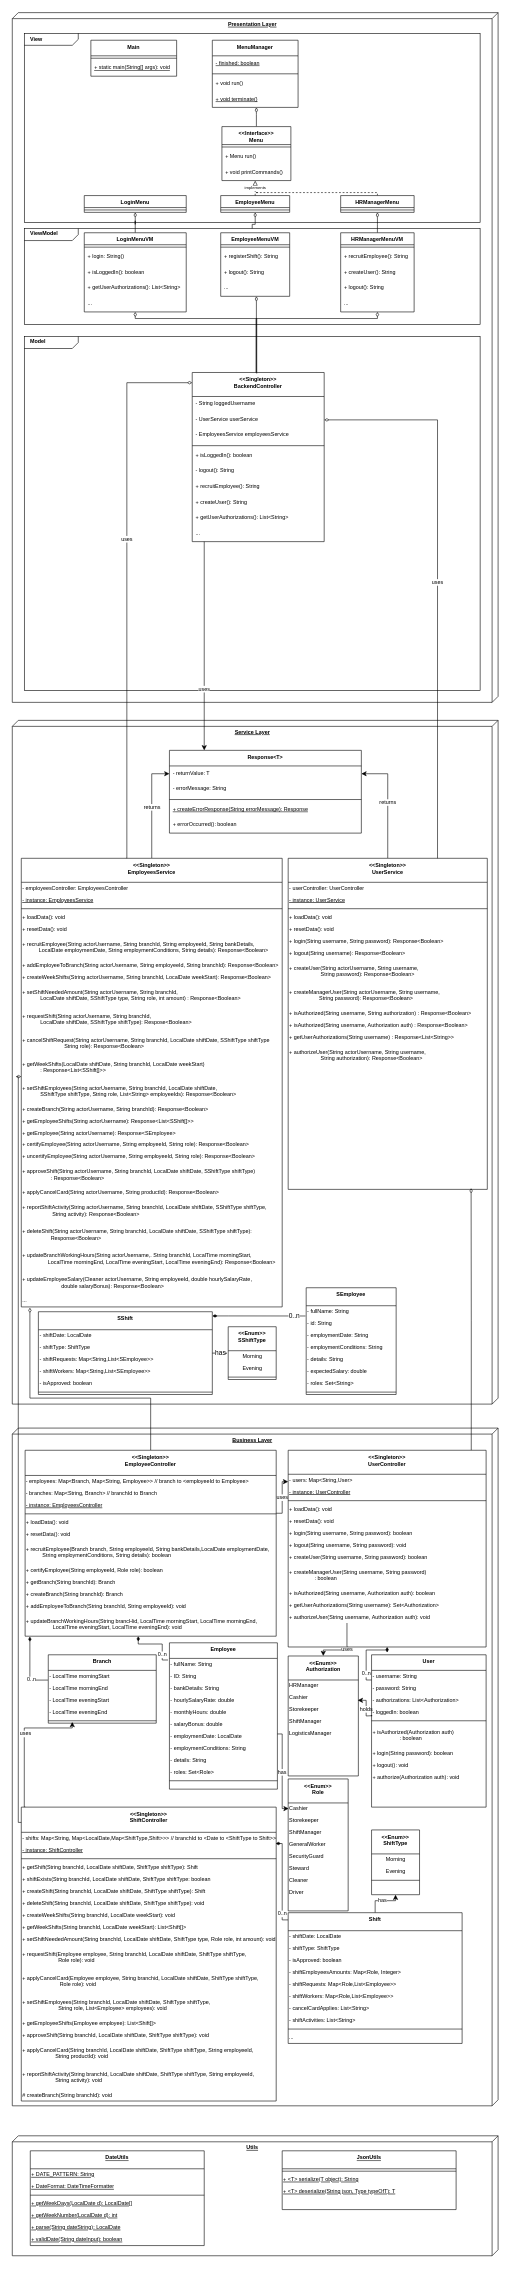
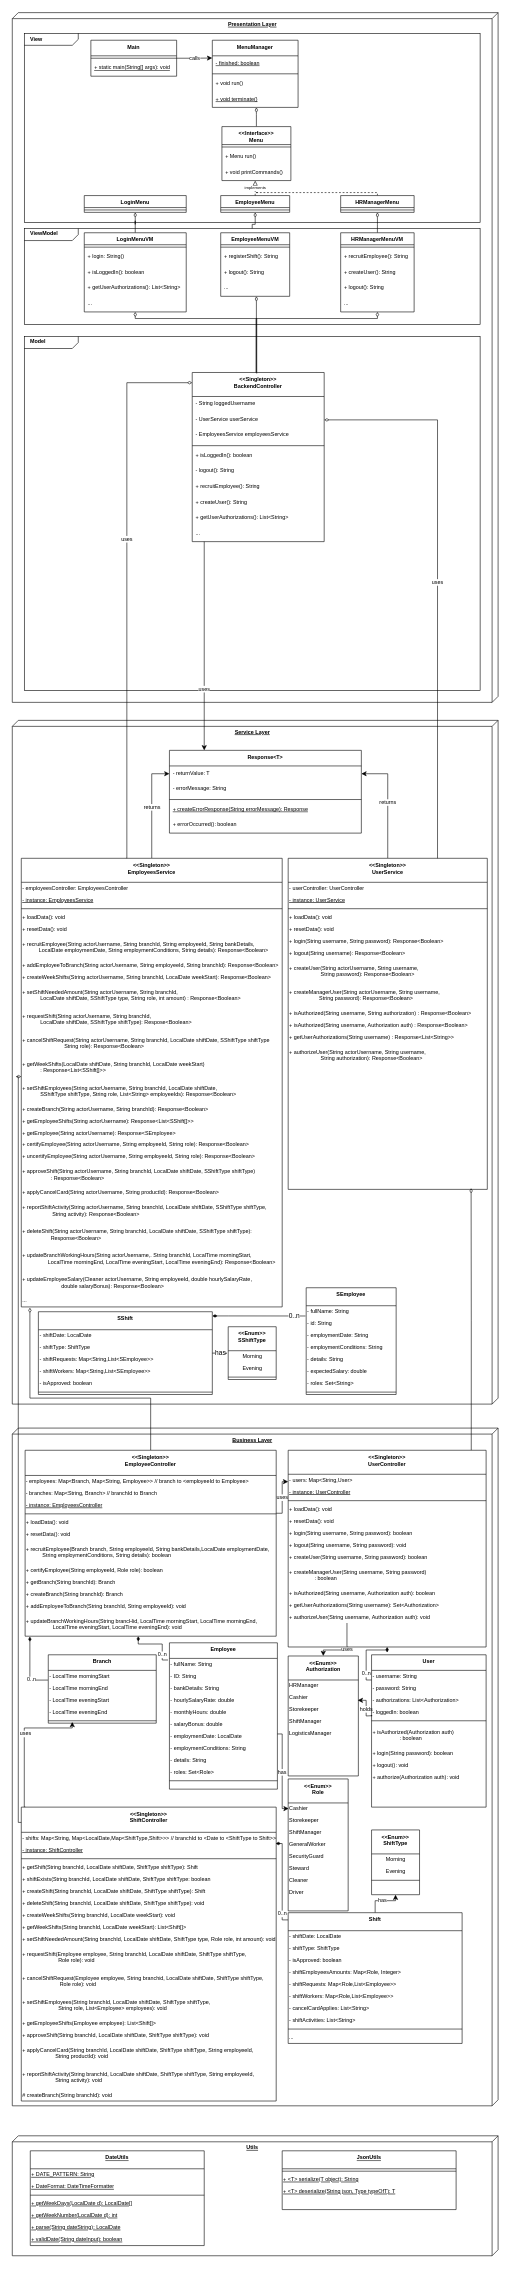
none -> (191, 58)
(151, 1982) -> (155, 1982)
